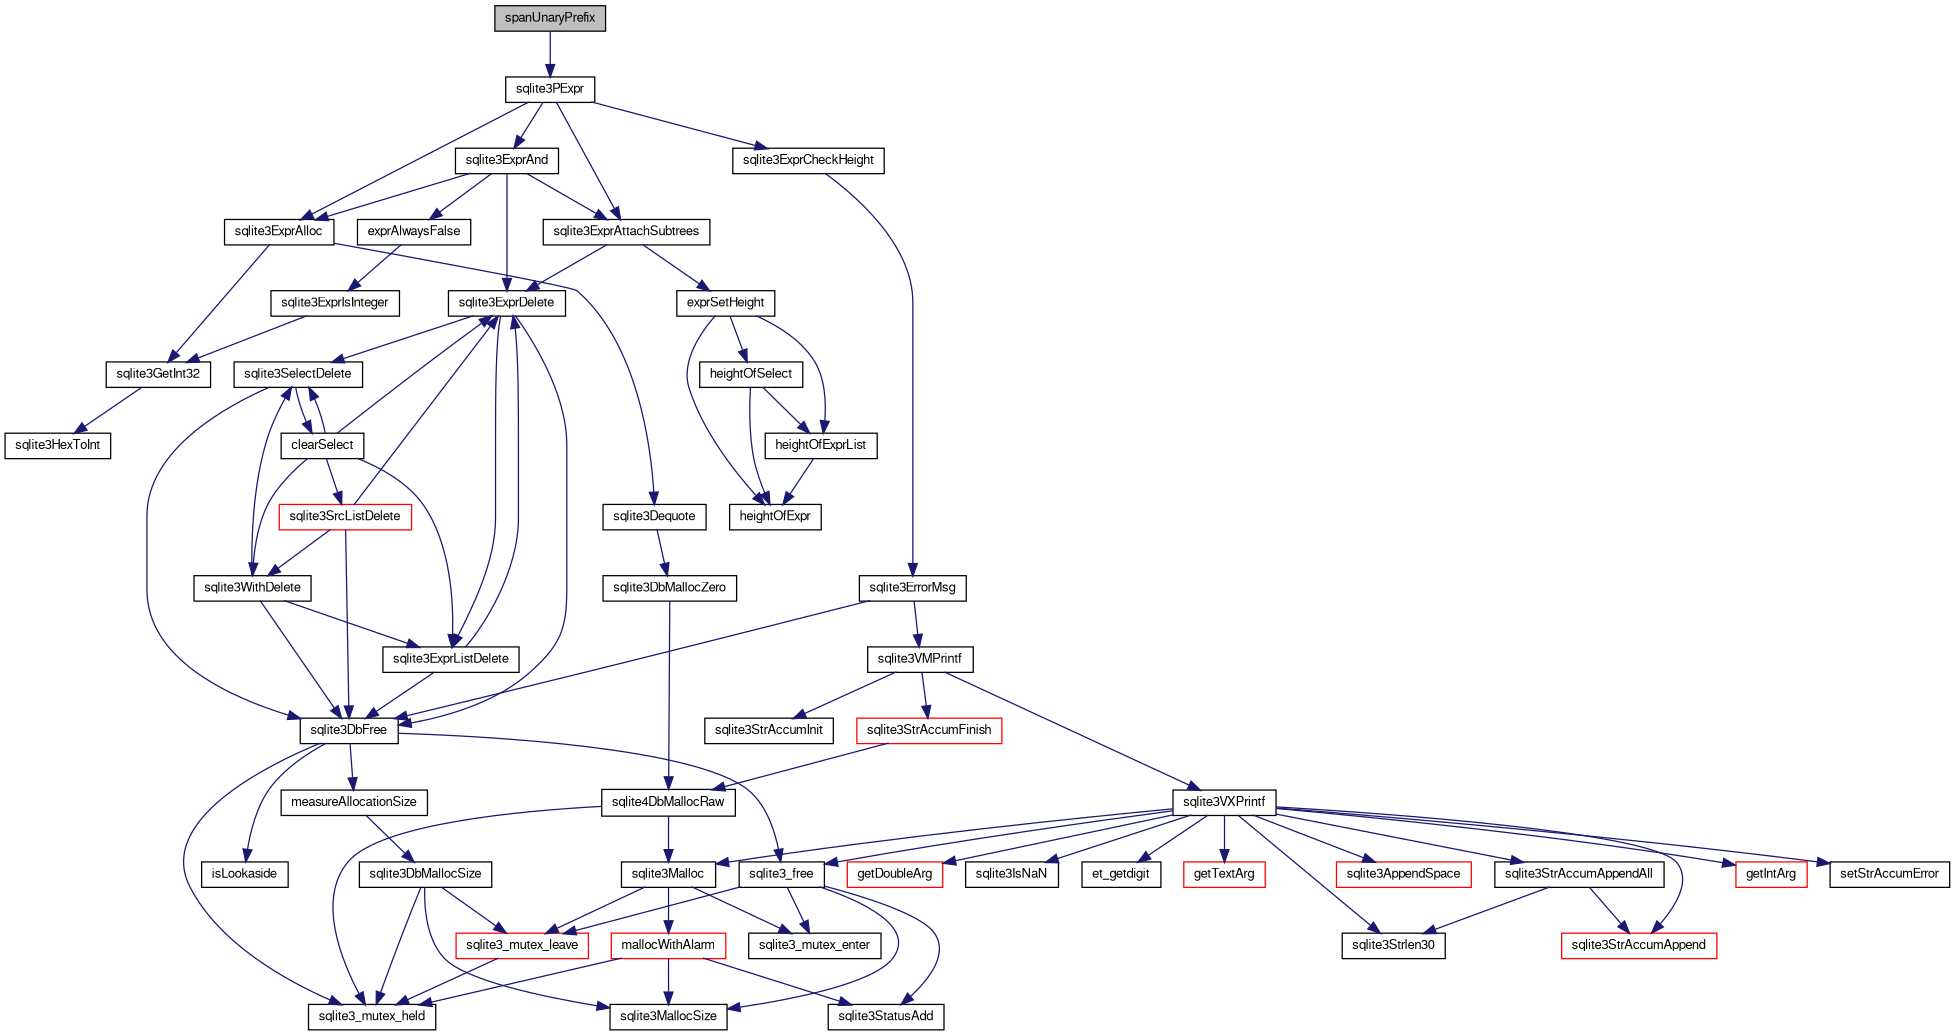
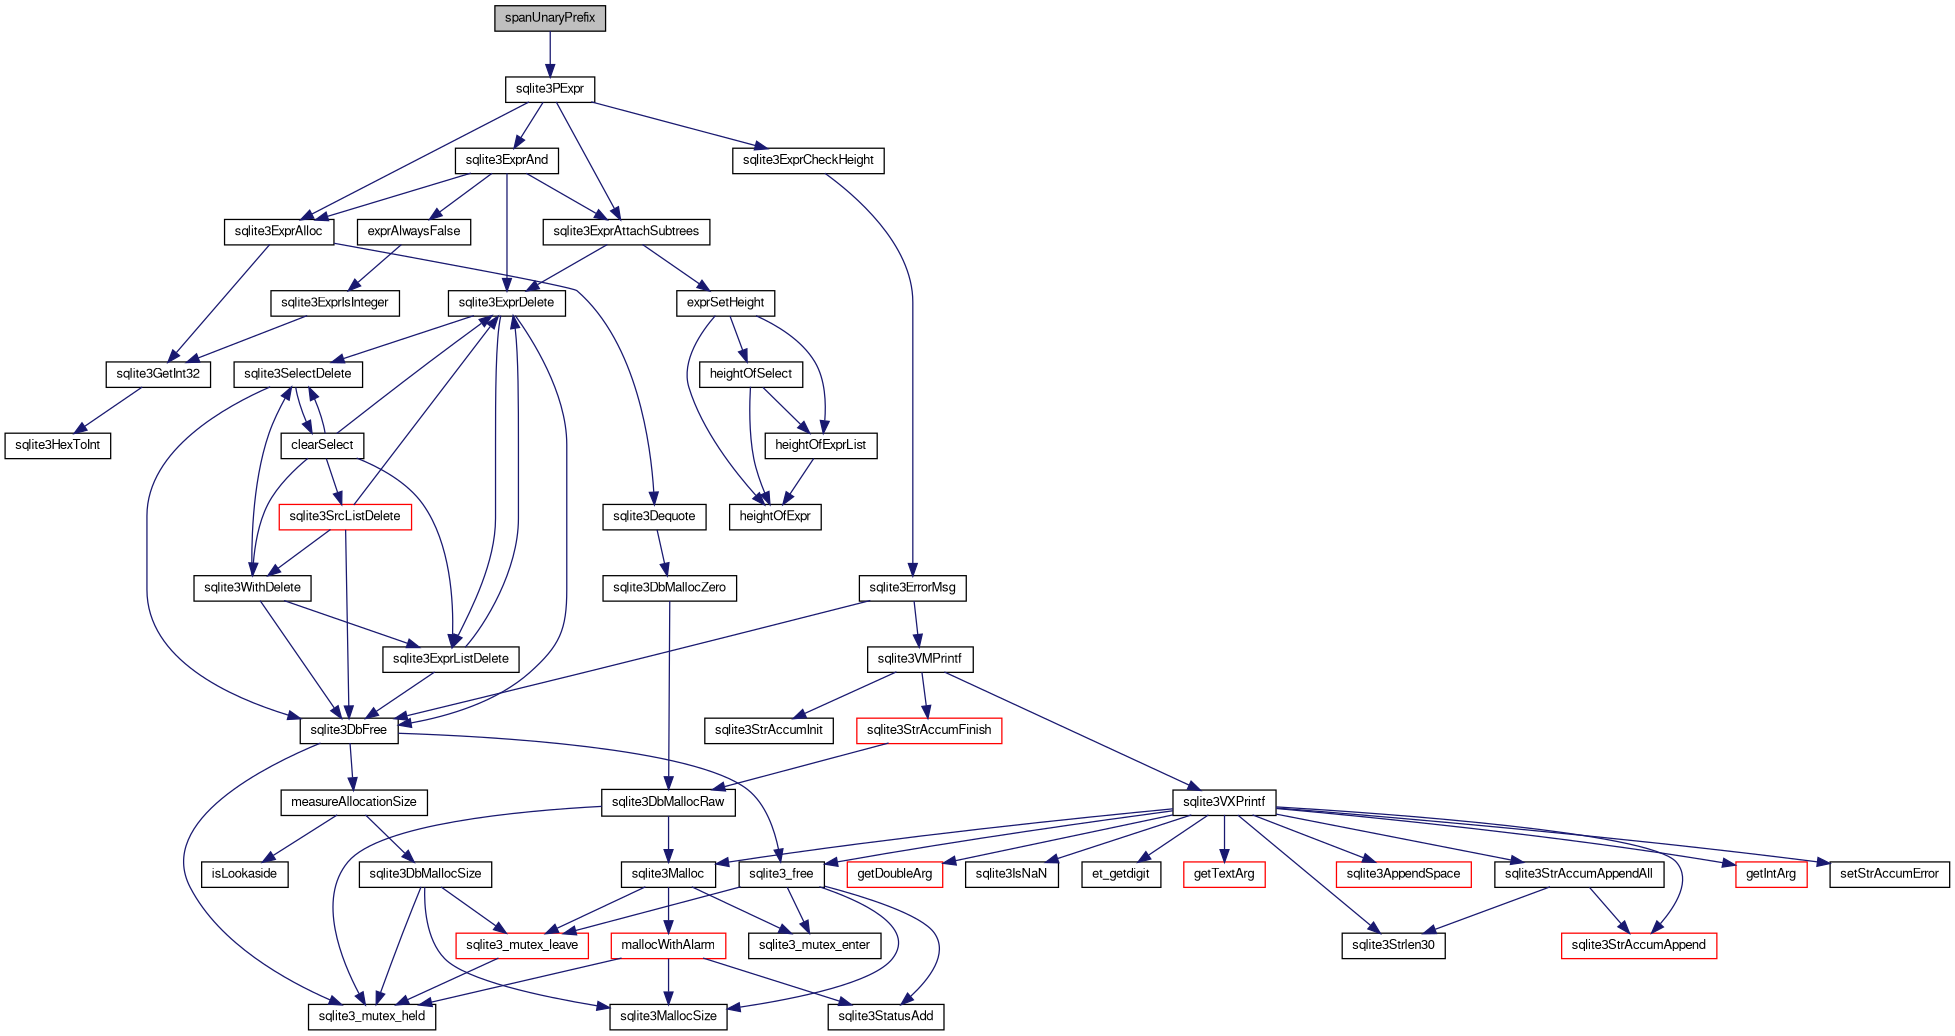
(272, 785) -> (305, 835)
(669, 803) -> (669, 803)
